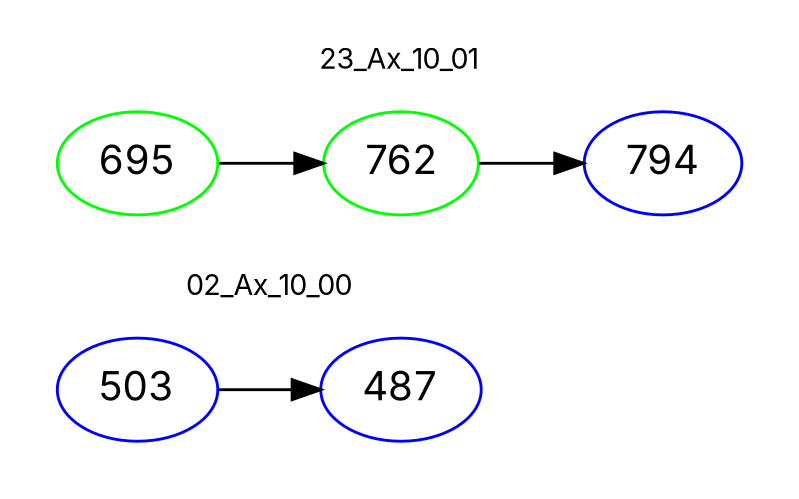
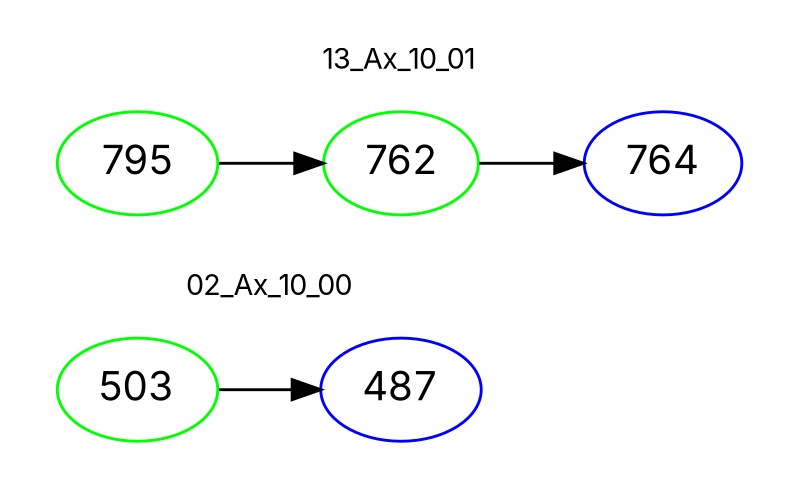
(400, 62) -> (400, 62)
(138, 163) -> (138, 163)
(663, 163) -> (663, 163)
(138, 390) -> (138, 390)
